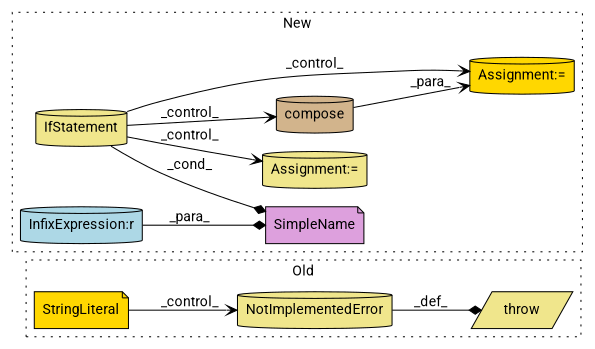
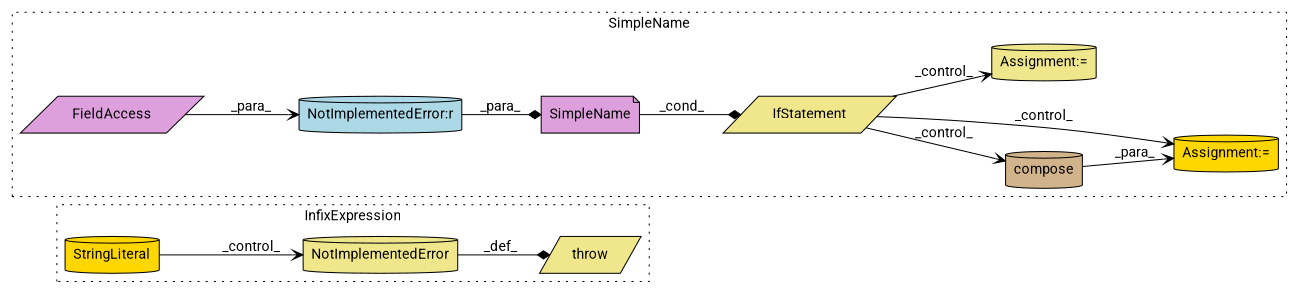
(297, 24) -> (649, 24)
none -> (112, 115)
(81, 128) -> (810, 115)
(180, 181) -> (684, 115)
(81, 225) -> (380, 115)
(304, 272) -> (353, 216)
(81, 310) -> (112, 255)
